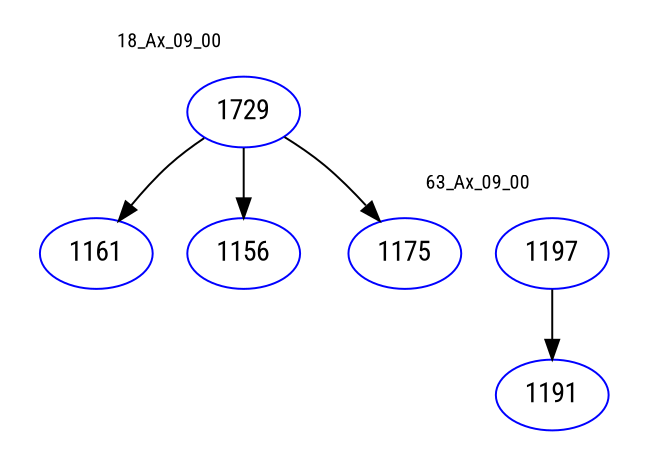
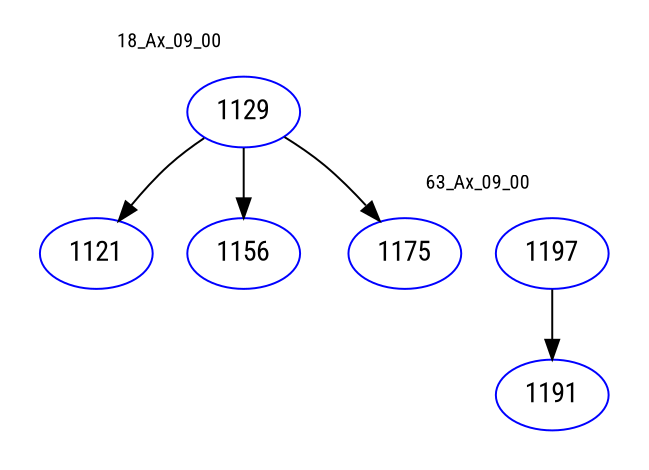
(244, 112) -> (244, 112)
(96, 254) -> (96, 254)
